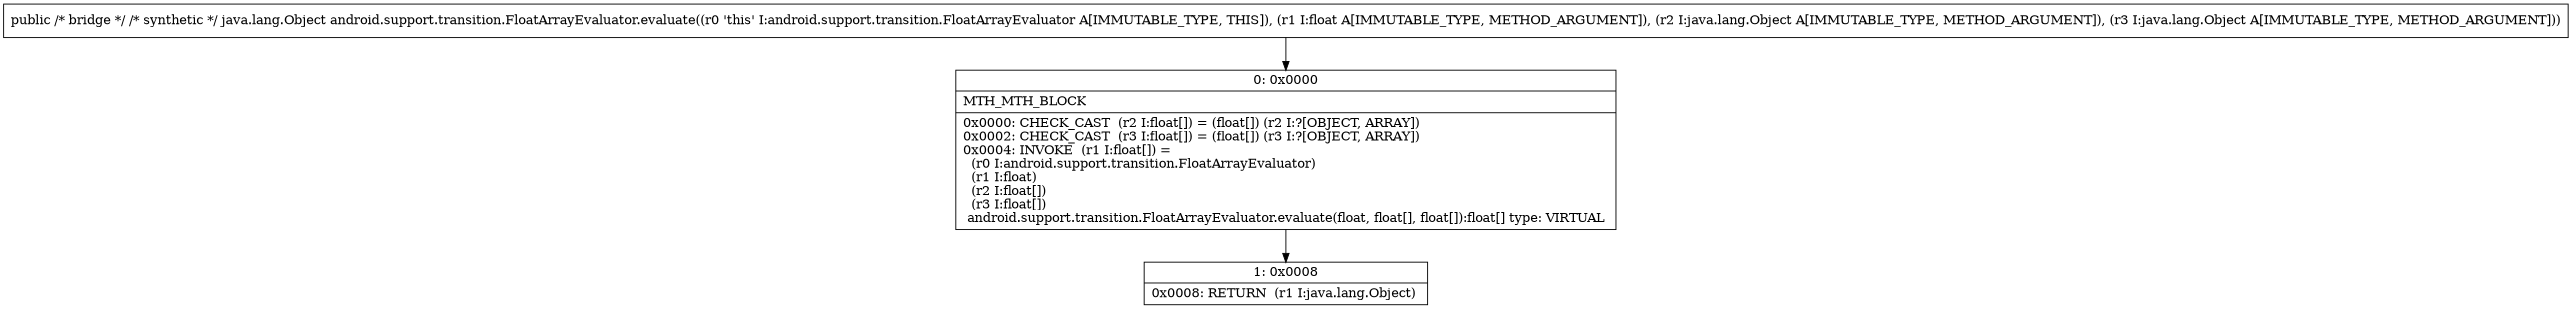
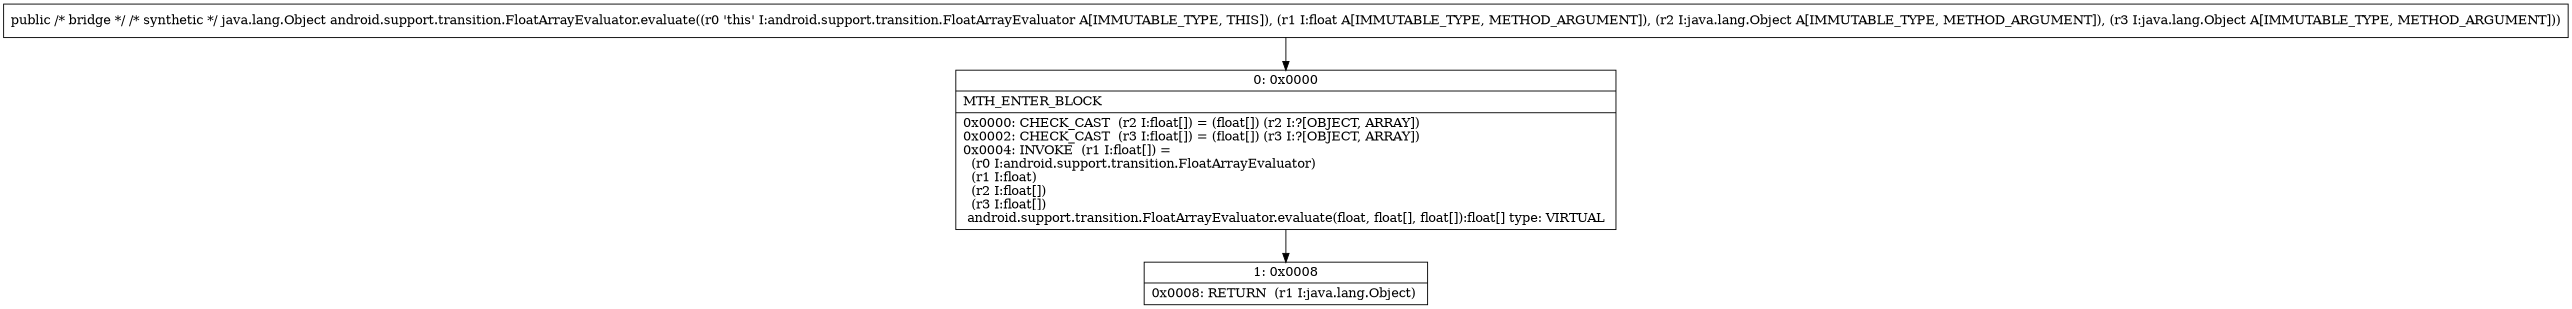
(1025, 101) -> (1033, 101)
